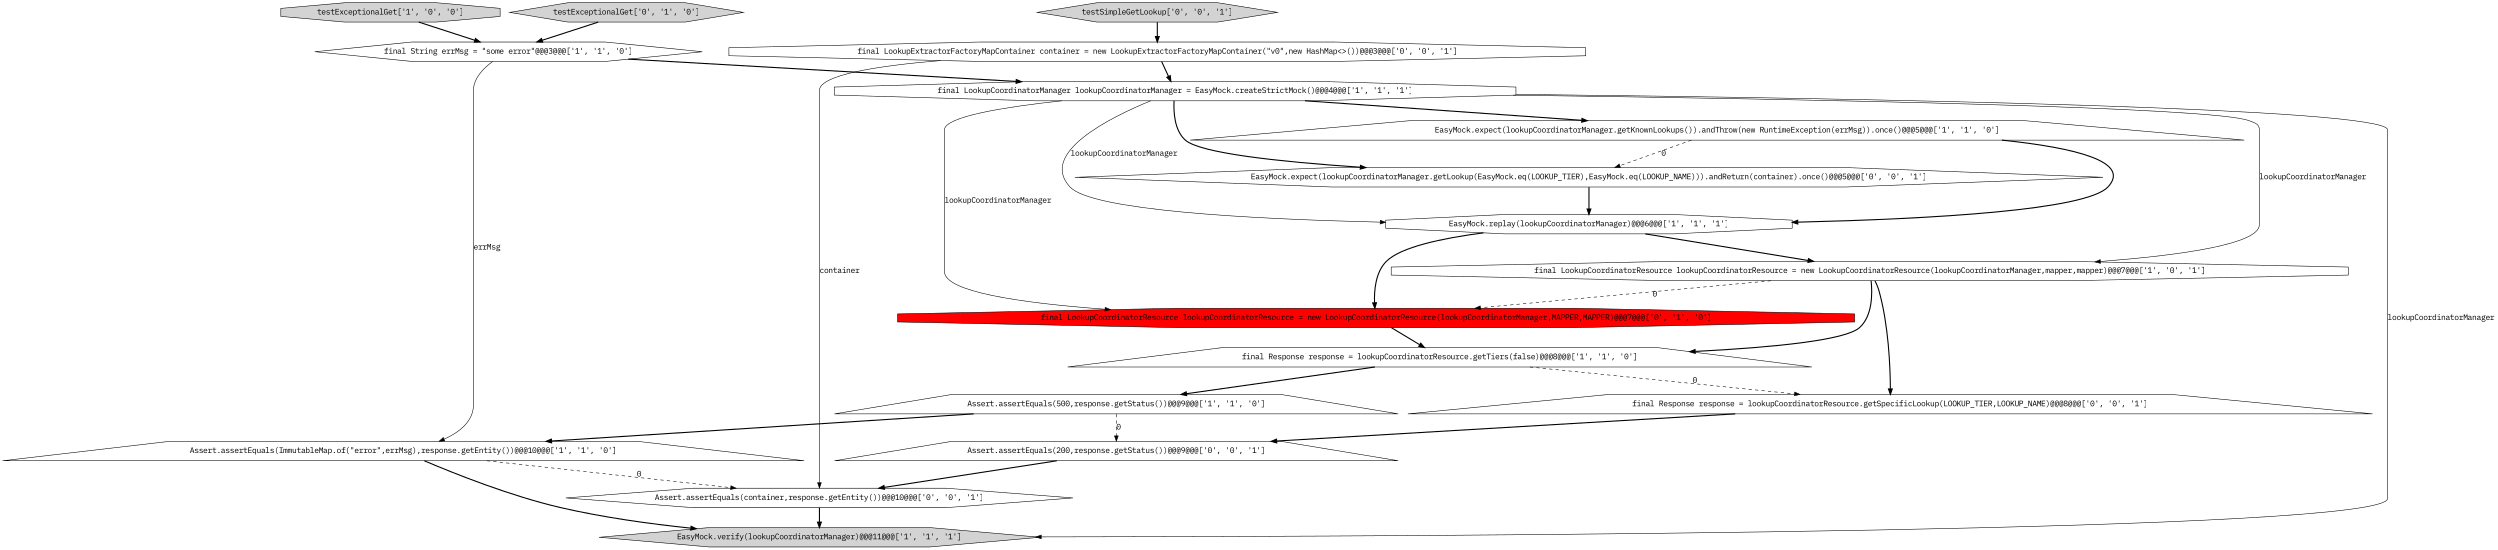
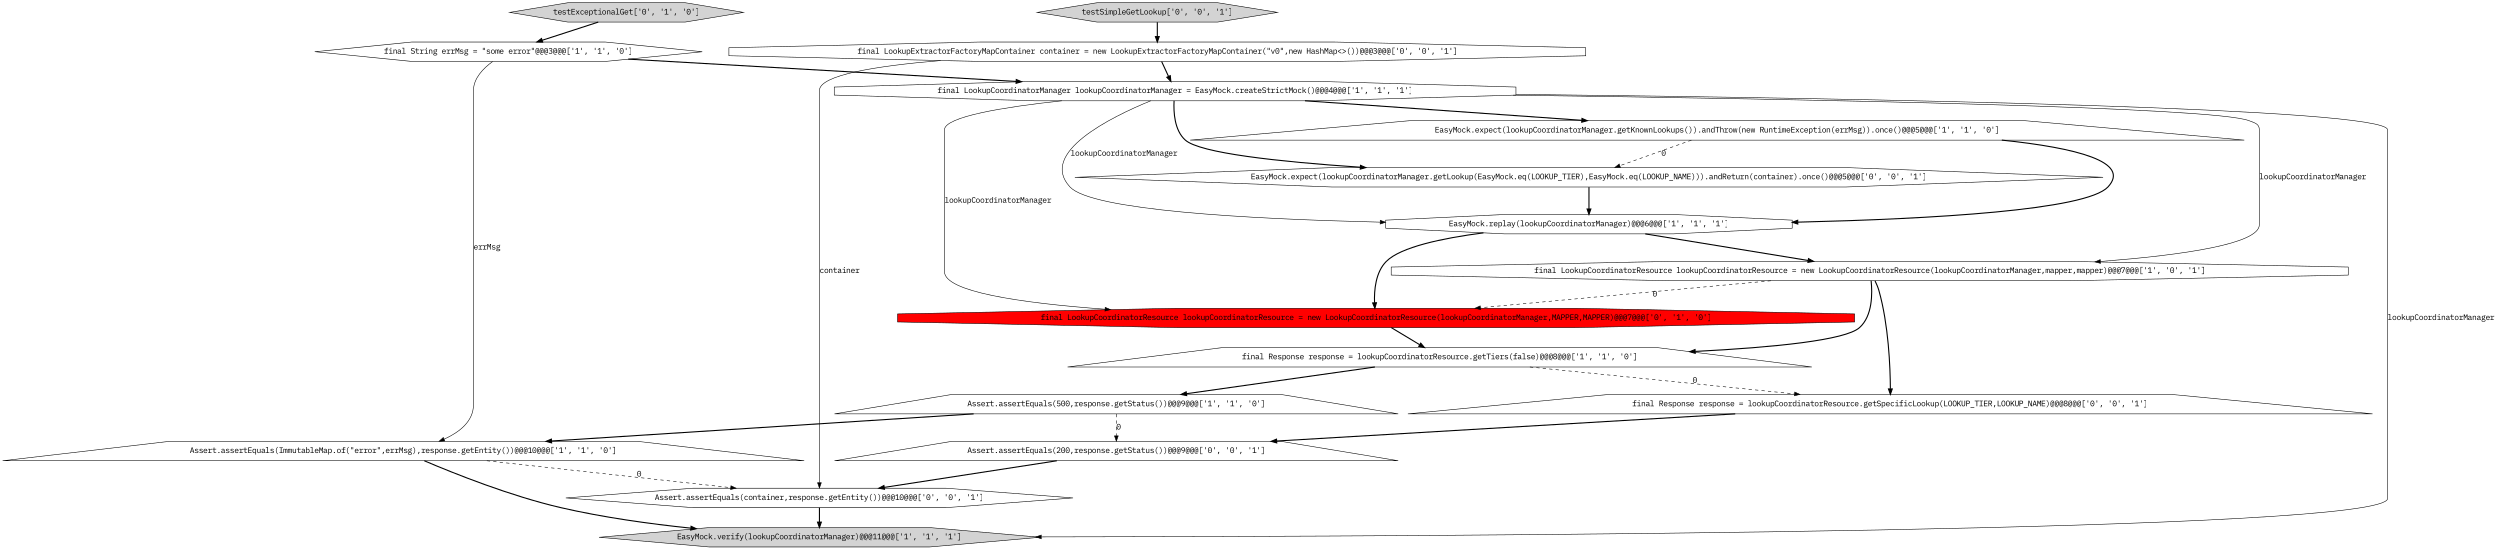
(390, 12) -> none
